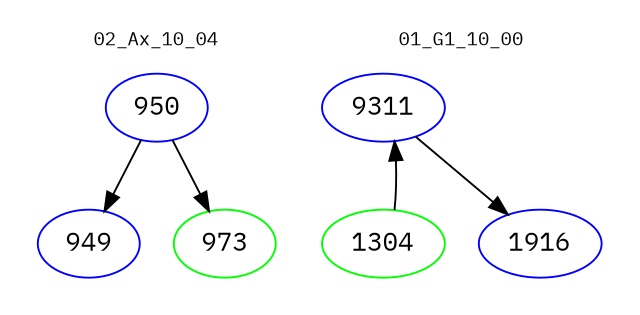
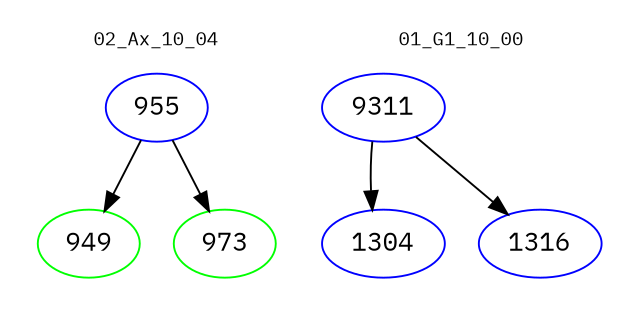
(157, 108) -> (157, 108)
(396, 185) -> (371, 166)
(89, 244) -> (89, 244)
(383, 244) -> (383, 244)
(540, 244) -> (540, 244)
